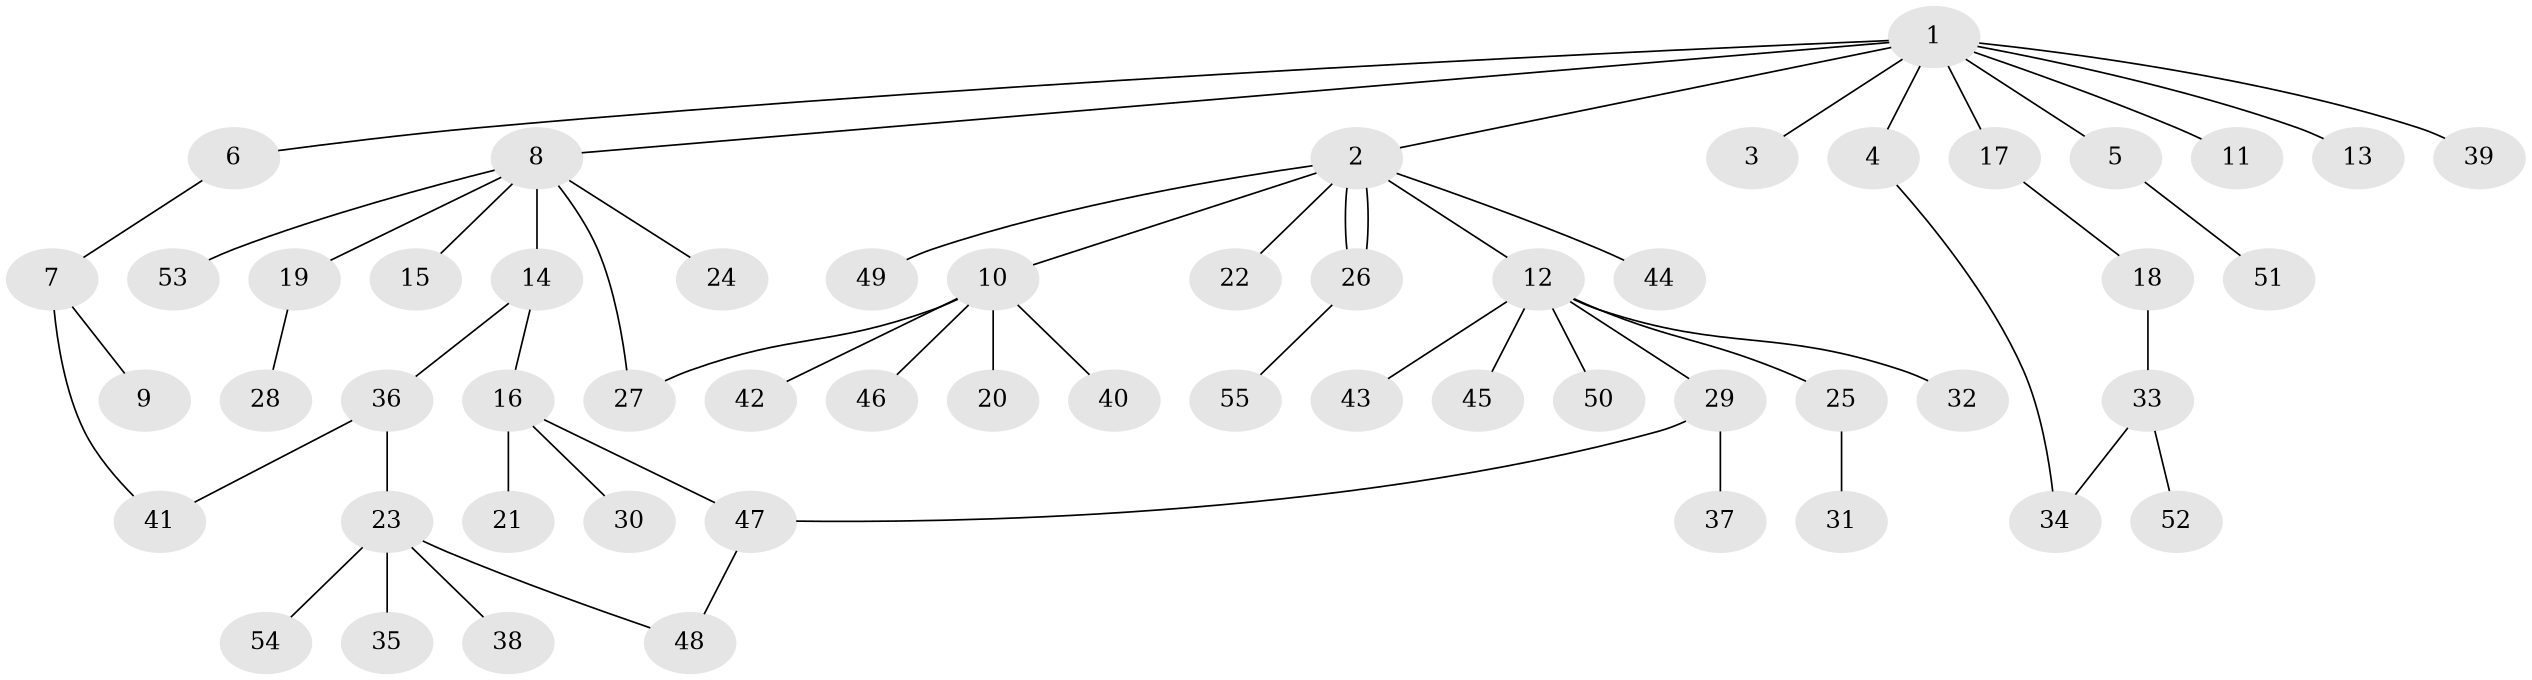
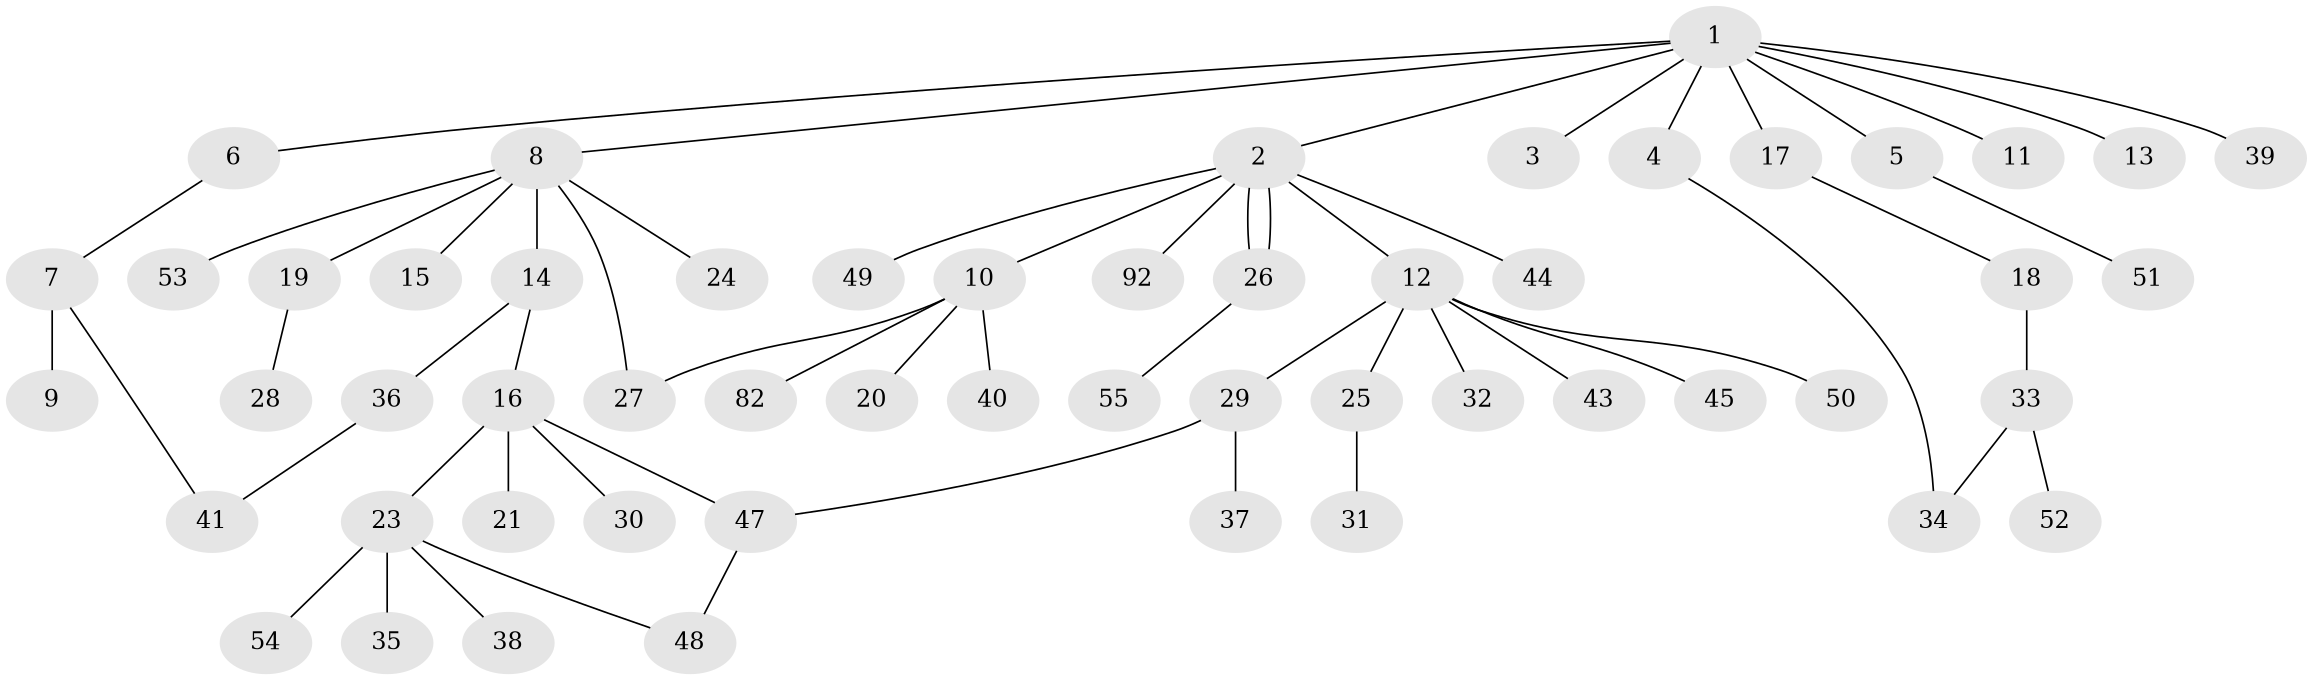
(1236, 279) -> (1138, 279)
(751, 401) -> (751, 401)
(872, 401) -> none
(387, 461) -> (448, 461)
